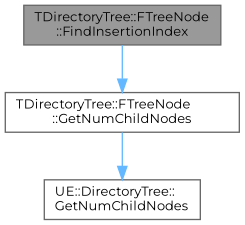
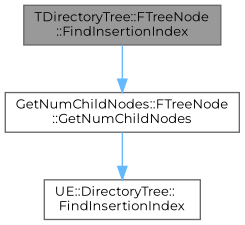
(122, 112) -> (122, 112)
(122, 200) -> (122, 200)
